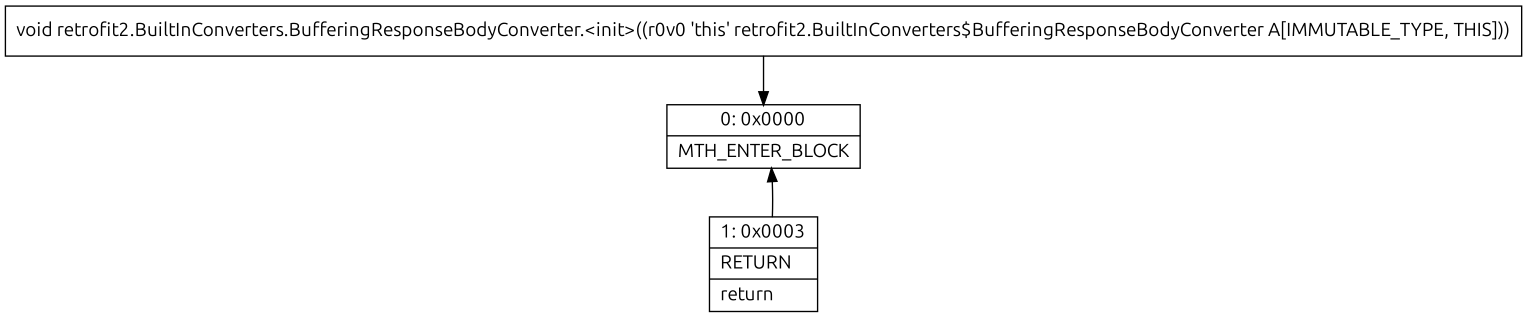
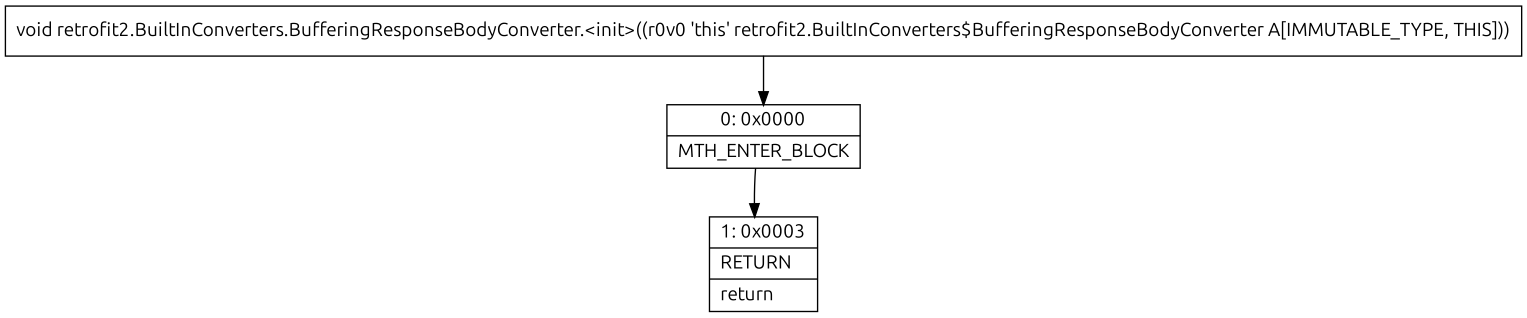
(773, 200) -> (755, 186)
